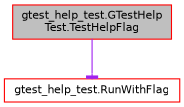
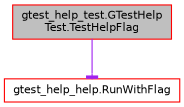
(92, 90) -> (92, 90)
